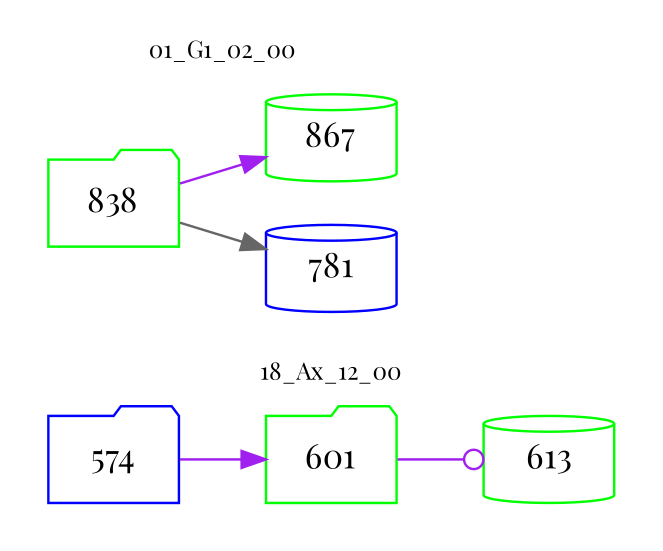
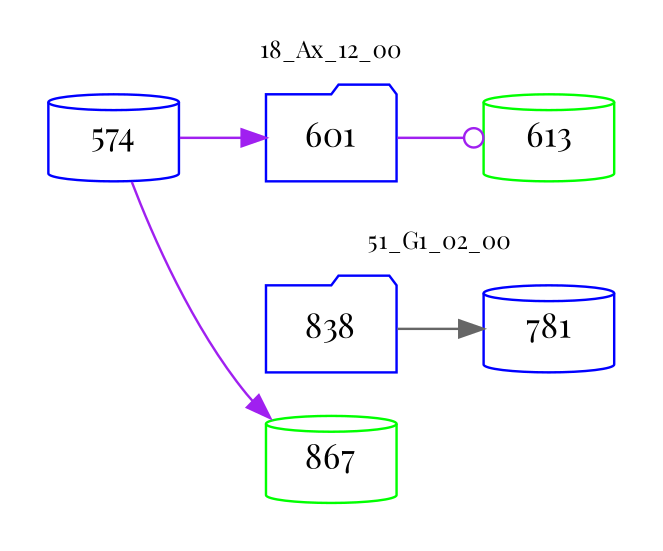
(222, 52) -> (440, 243)
(211, 174) -> (184, 296)
(114, 203) -> (331, 329)
(114, 459) -> (114, 138)
(331, 459) -> (331, 138)
